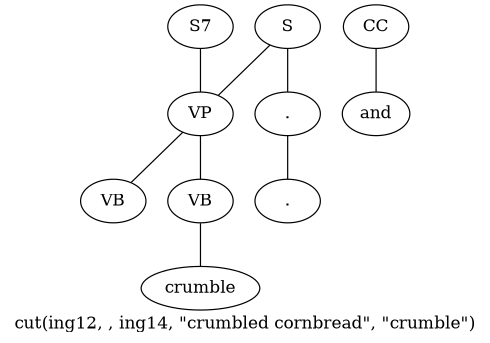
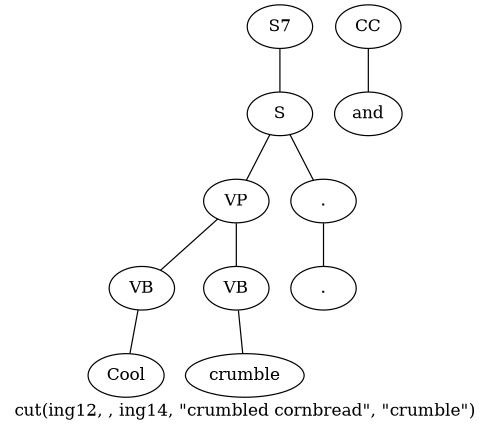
(200, 70) -> (280, 70)
none -> (126, 375)
